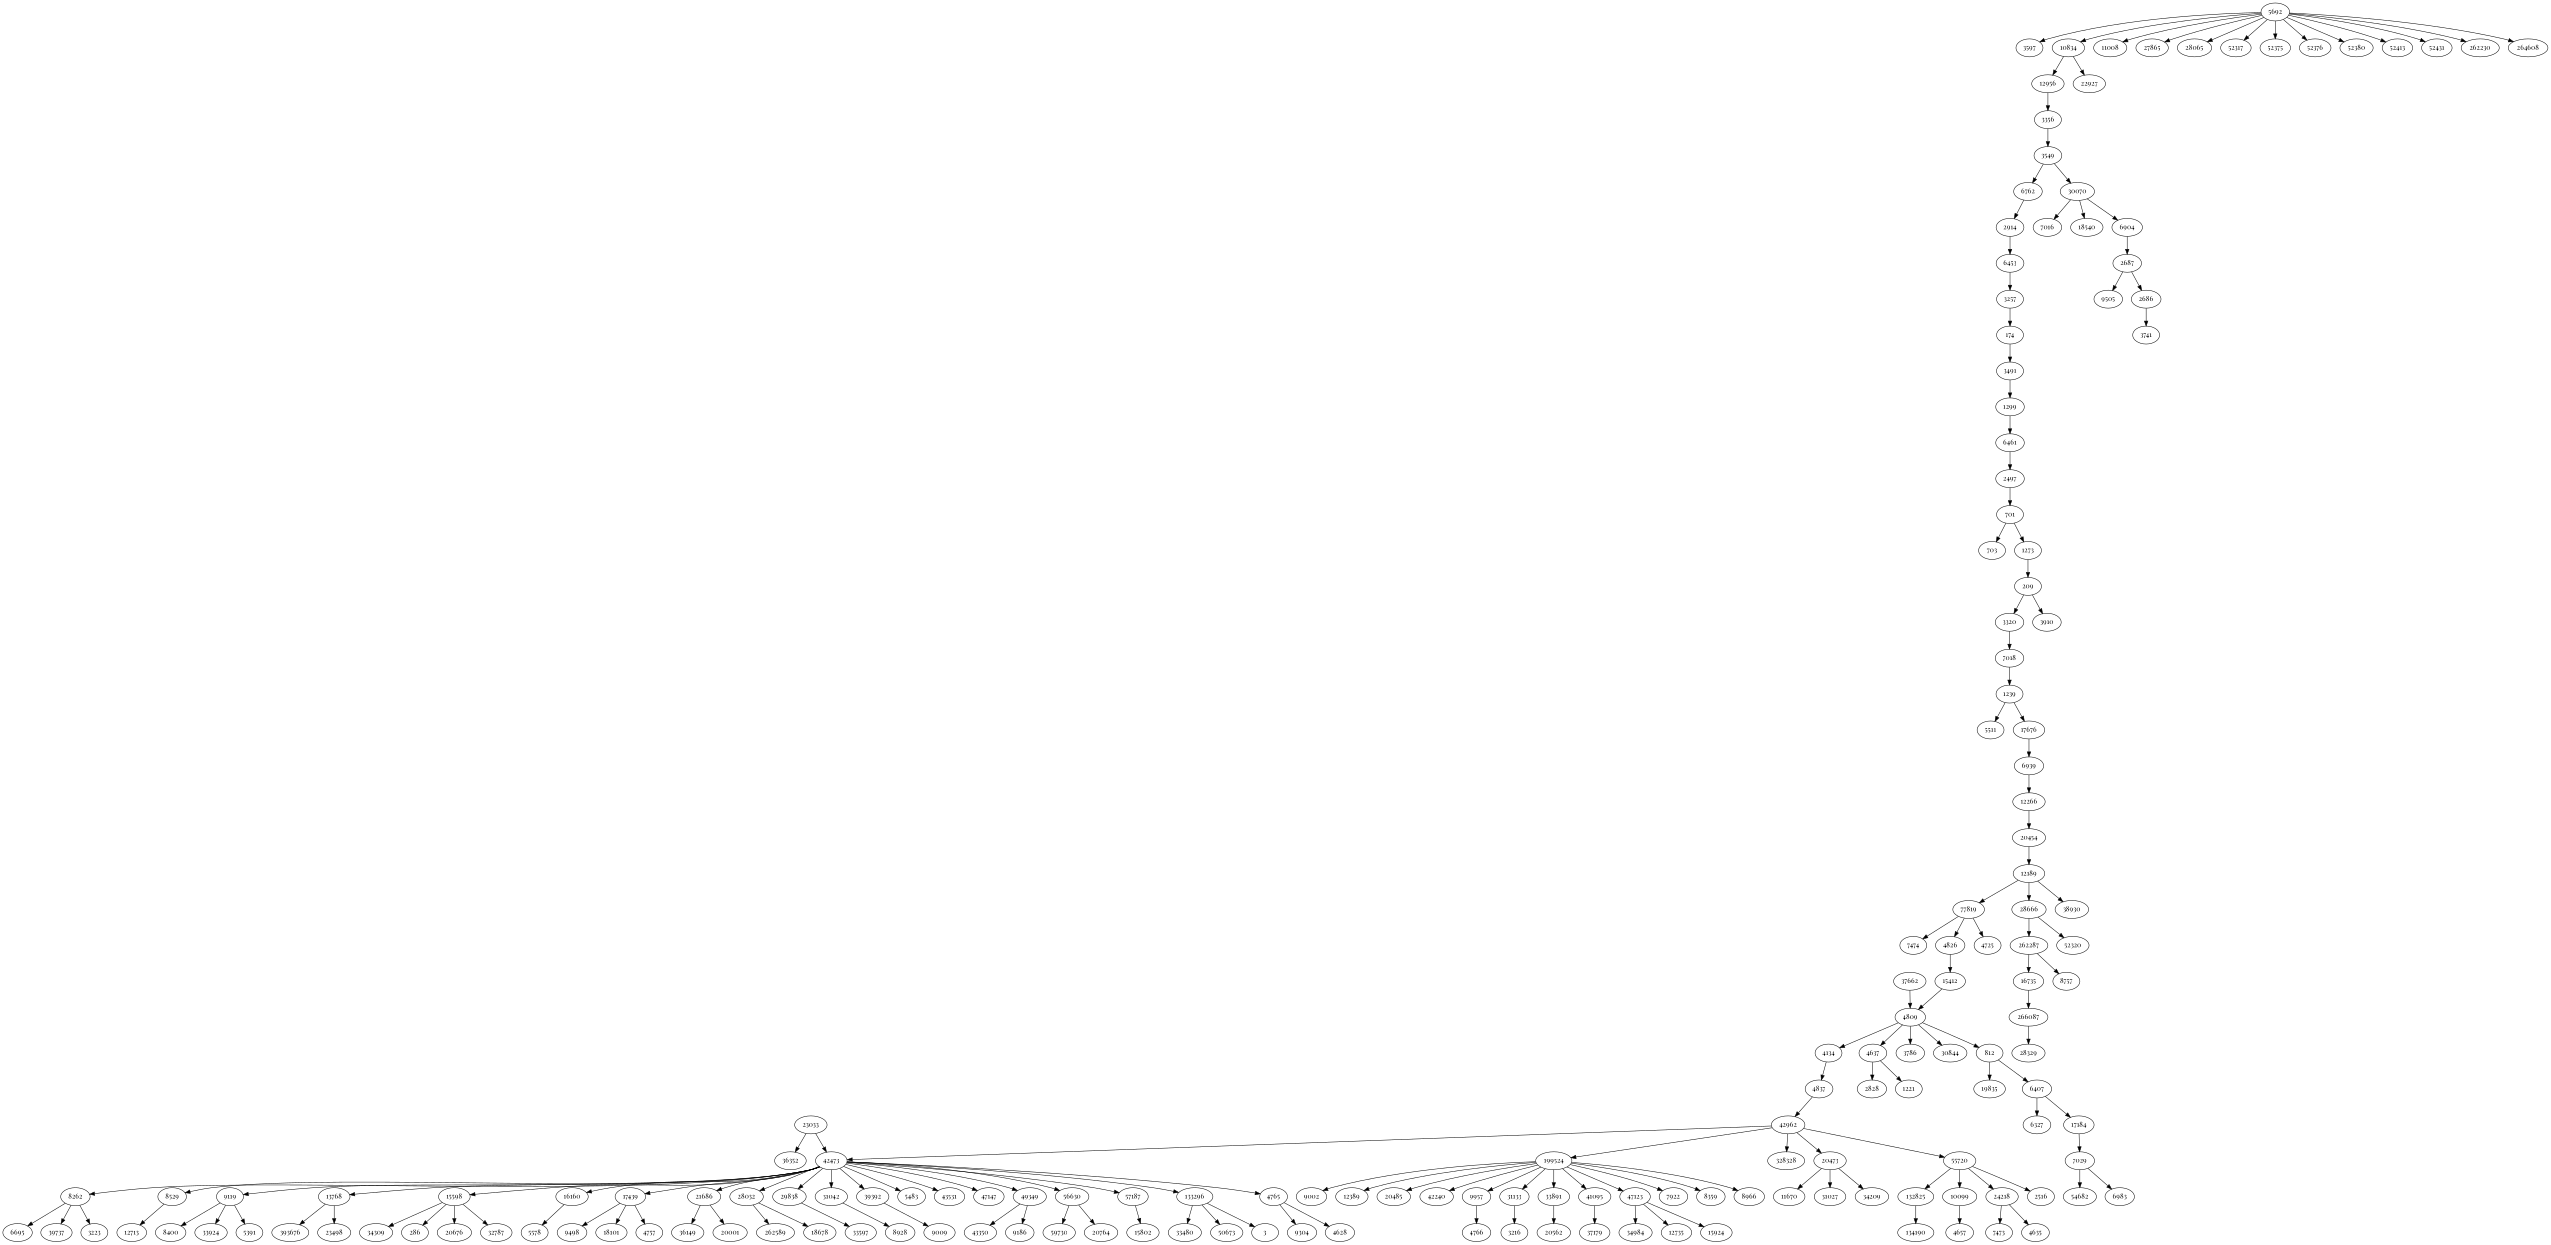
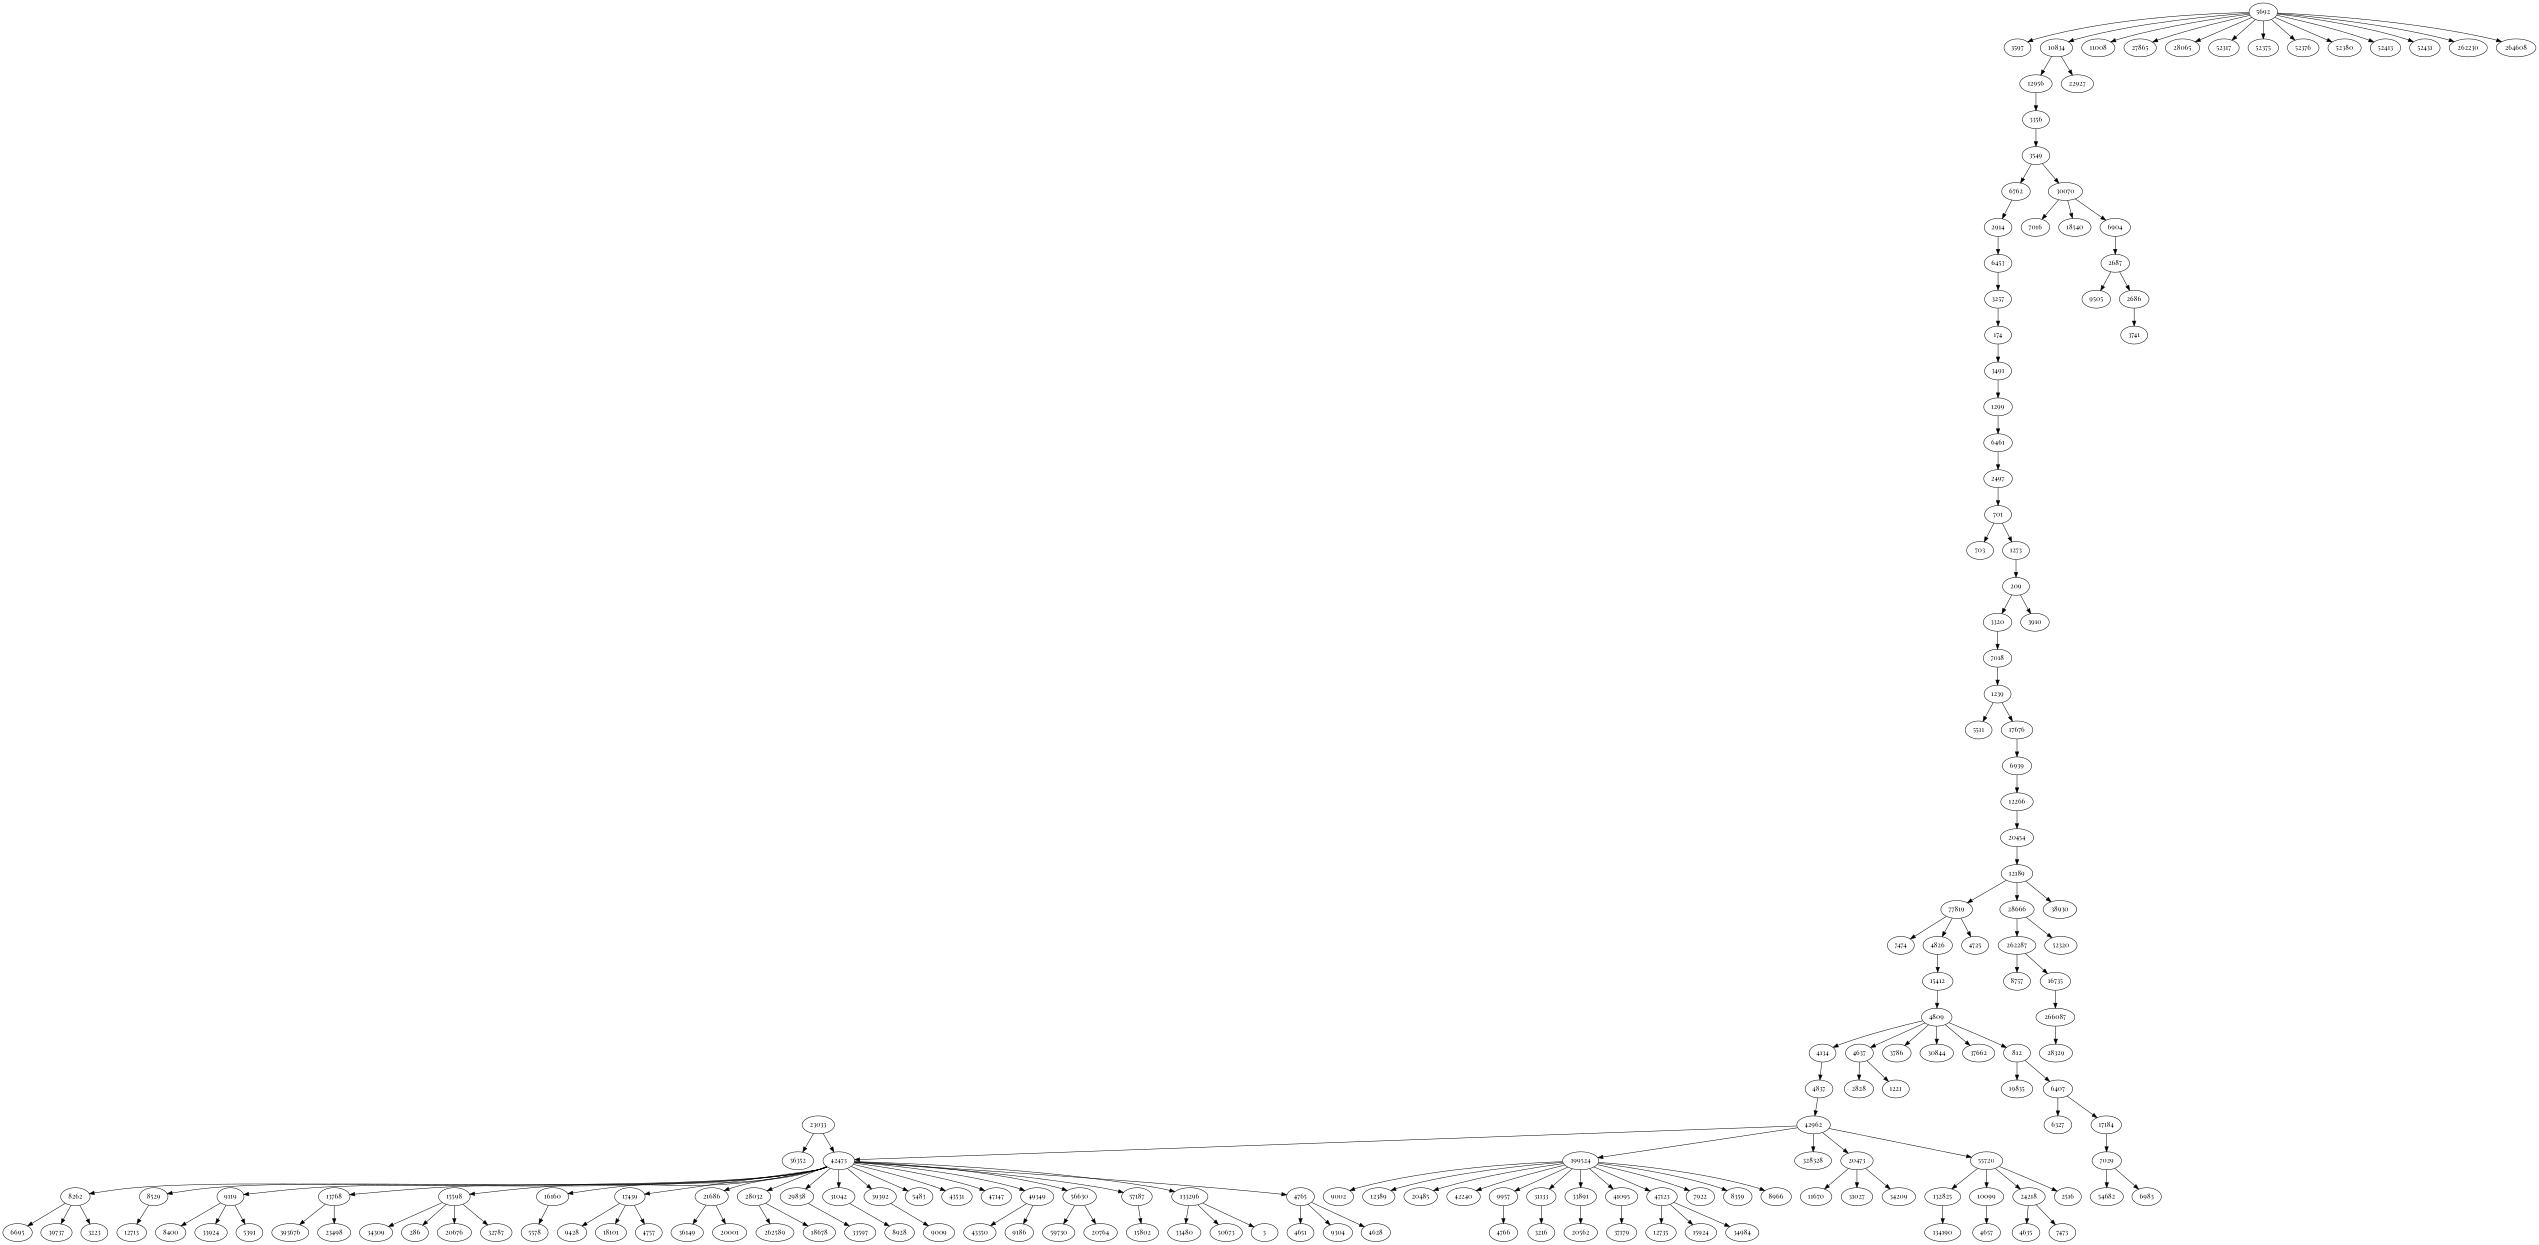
(1910, 997) -> (1956, 1033)
(572, 1233) -> (572, 1233)
none -> (1300, 1233)
